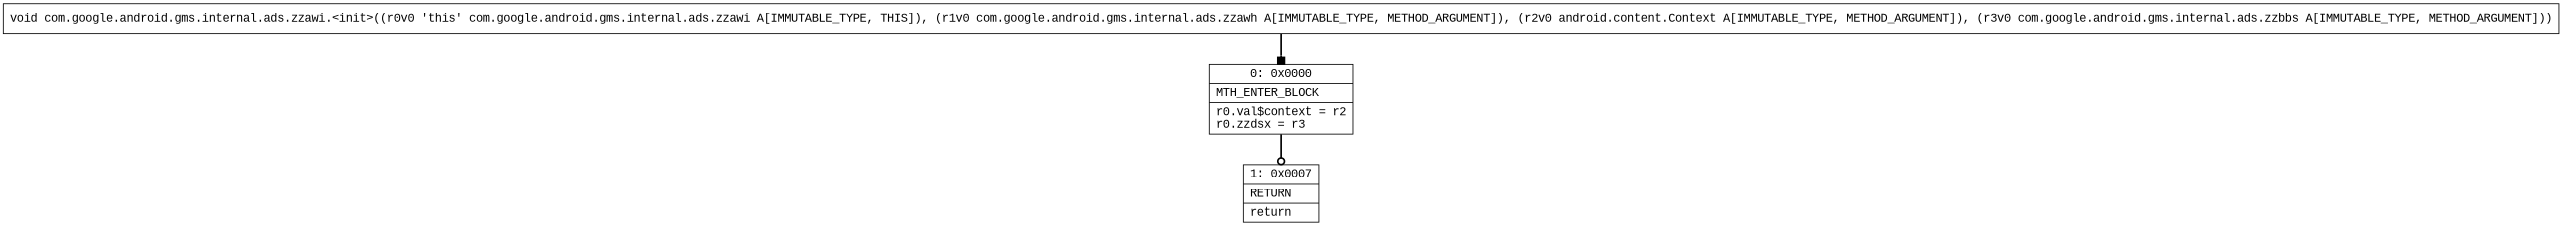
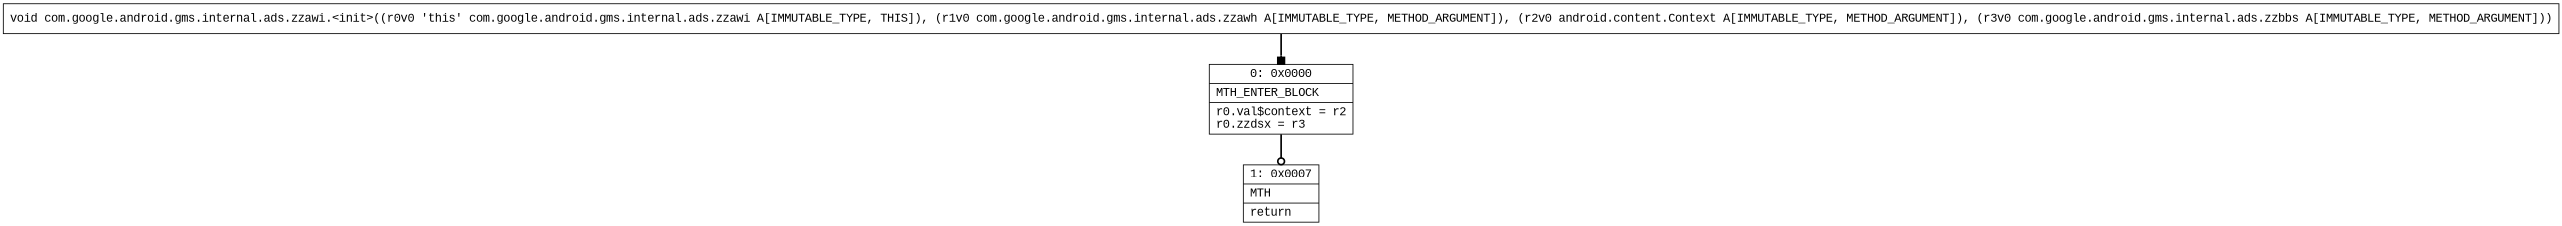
(1271, 193) -> (1260, 193)
